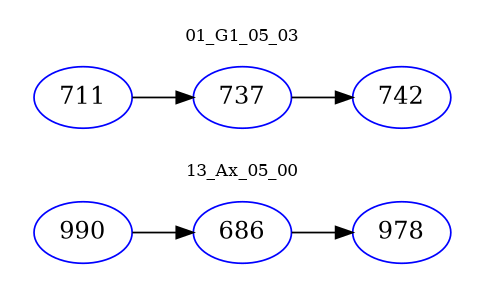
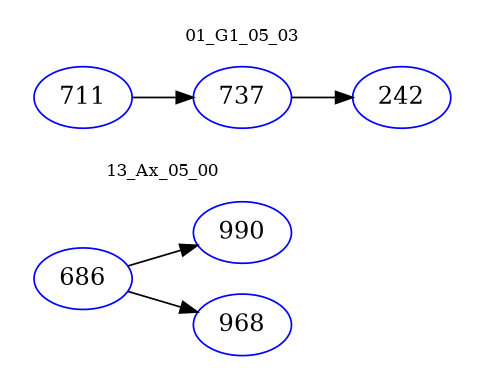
(402, 97) -> (402, 97)
(154, 233) -> (154, 258)
(402, 233) -> (242, 325)
